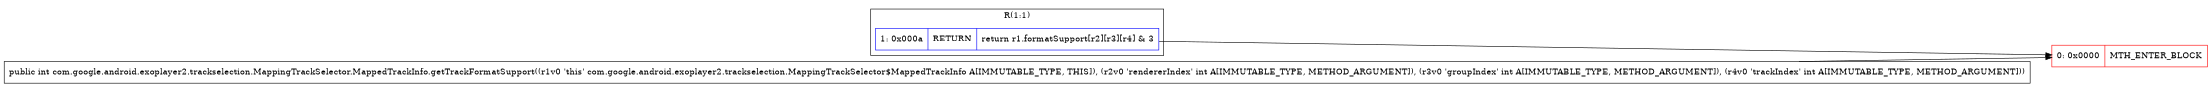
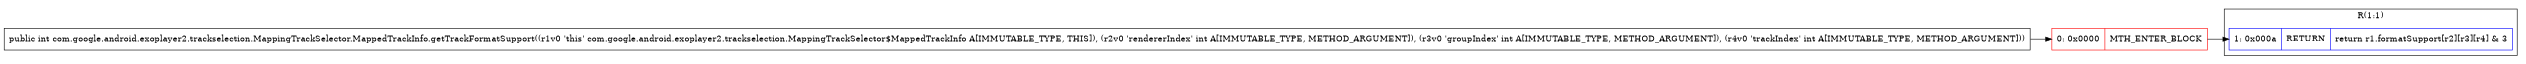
(1602, 48) -> (2215, 39)
